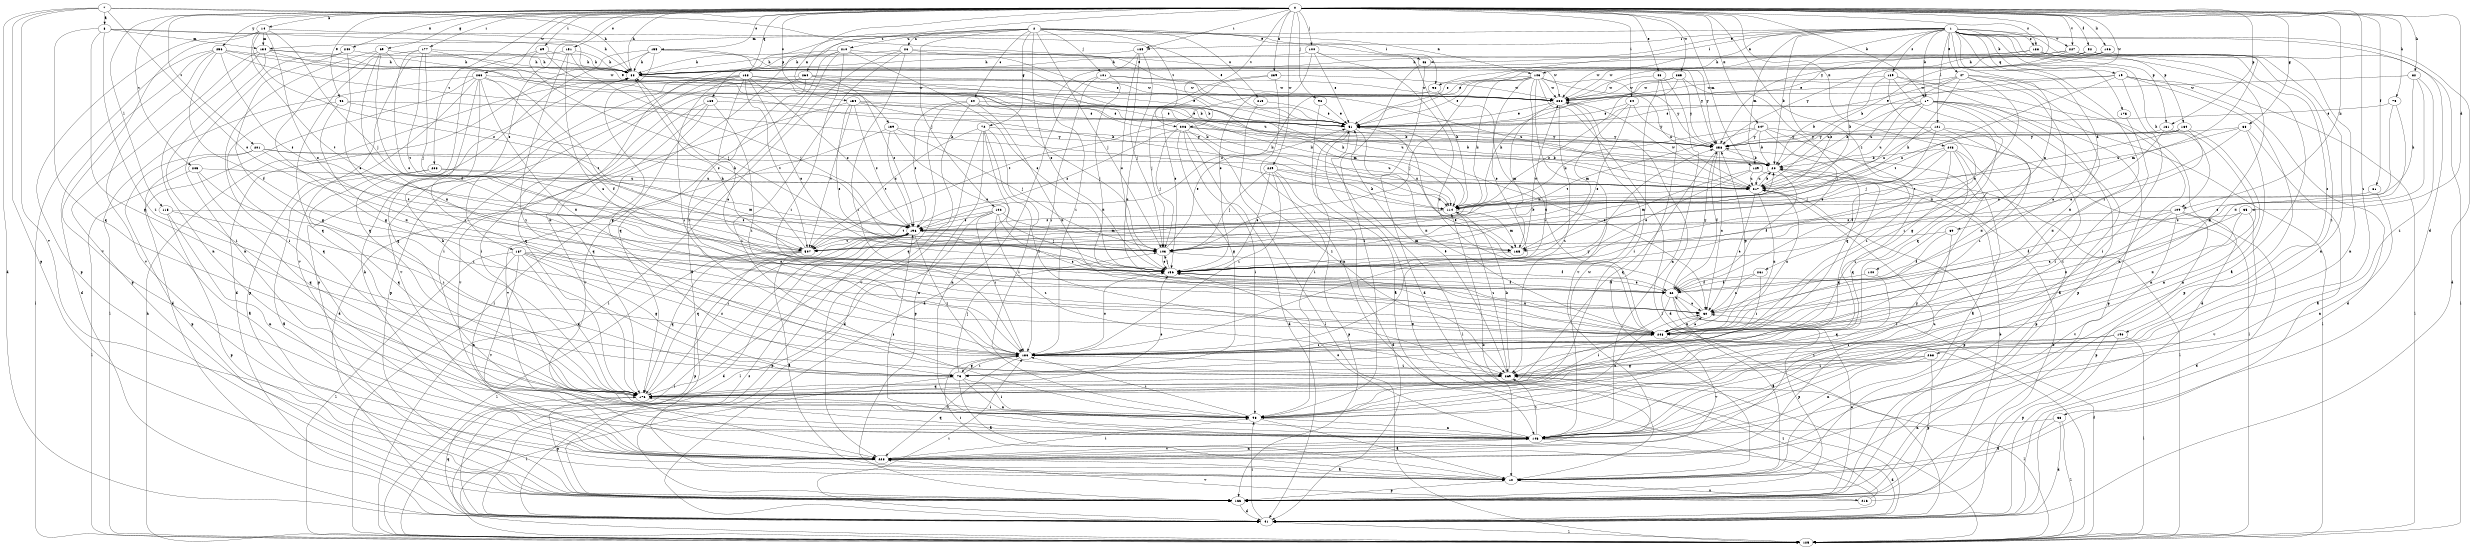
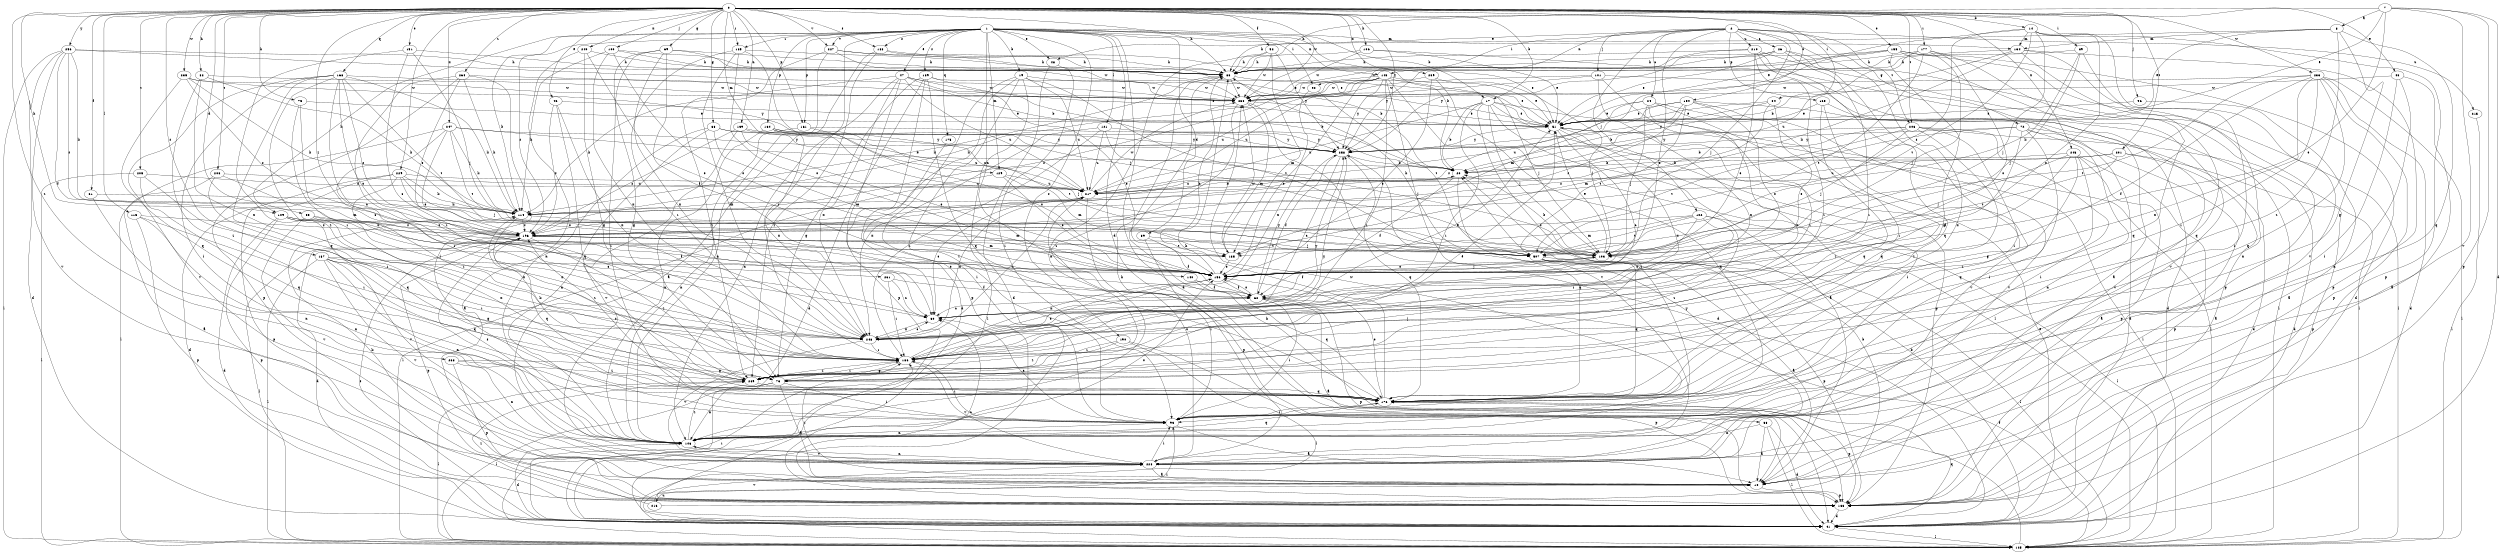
(1306, 109) -> none
(815, 273) -> (1446, 320)
(356, 337) -> (1971, 370)
